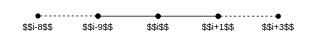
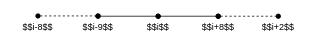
(218, 27) -> (218, 27)
(278, 27) -> (278, 27)
